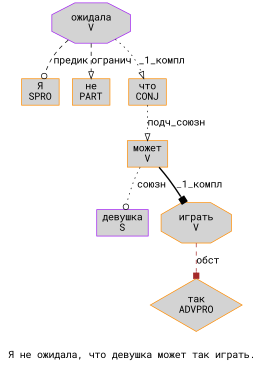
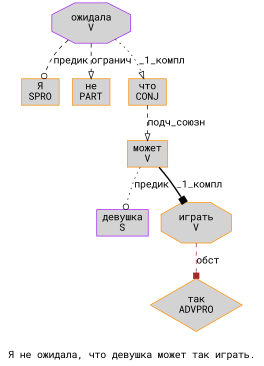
(148, 119) -> (148, 119)
(152, 185) -> (152, 185)
